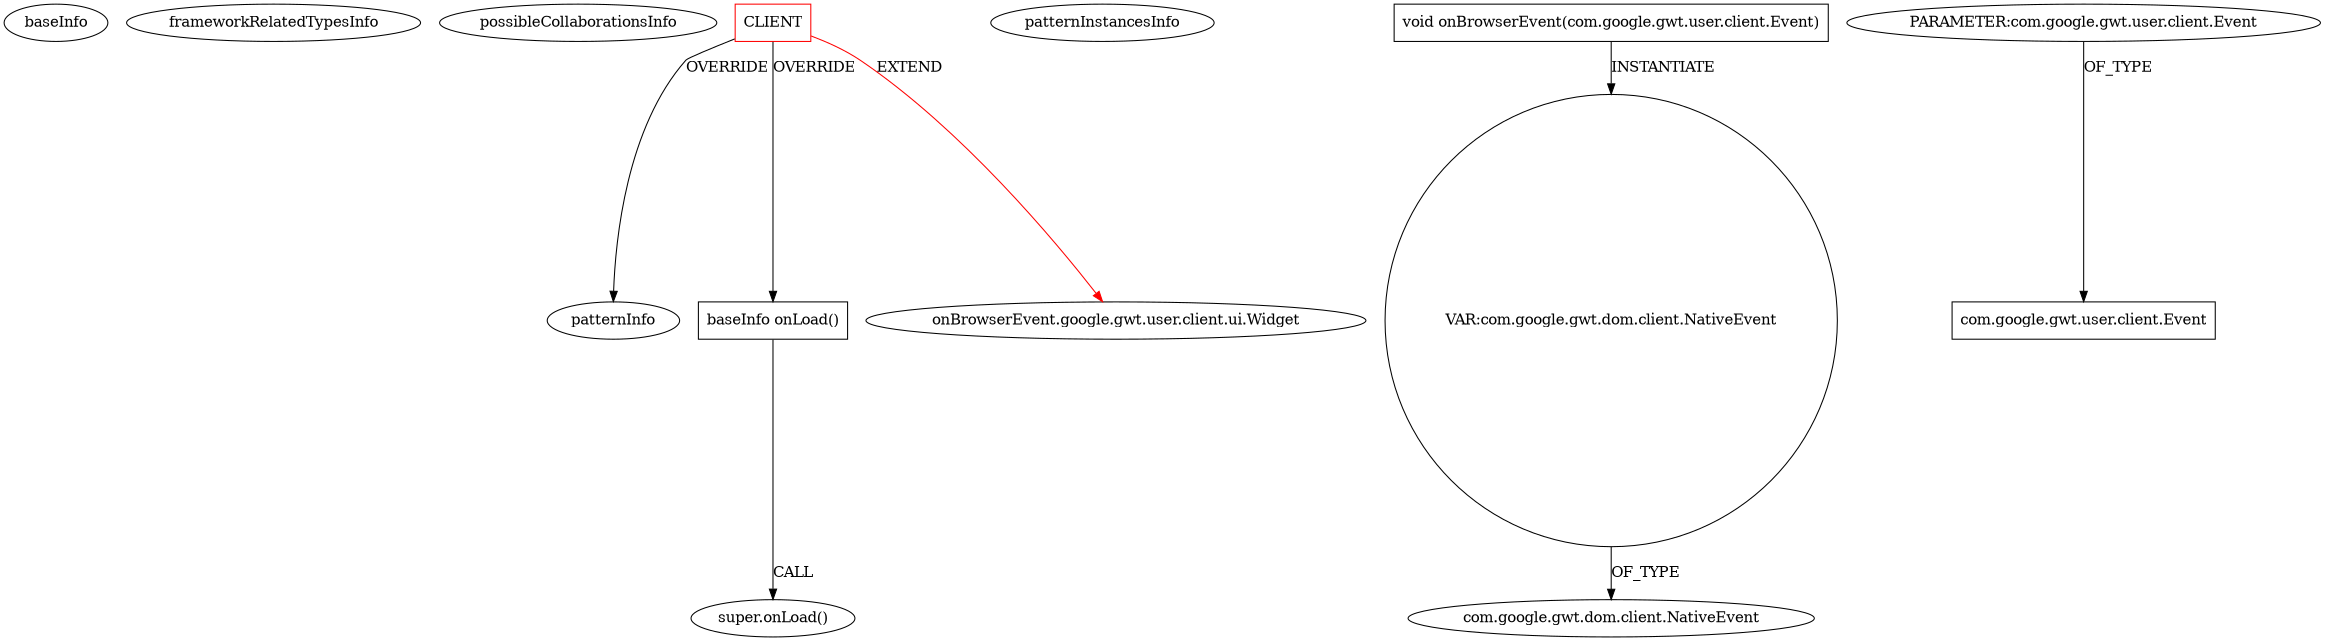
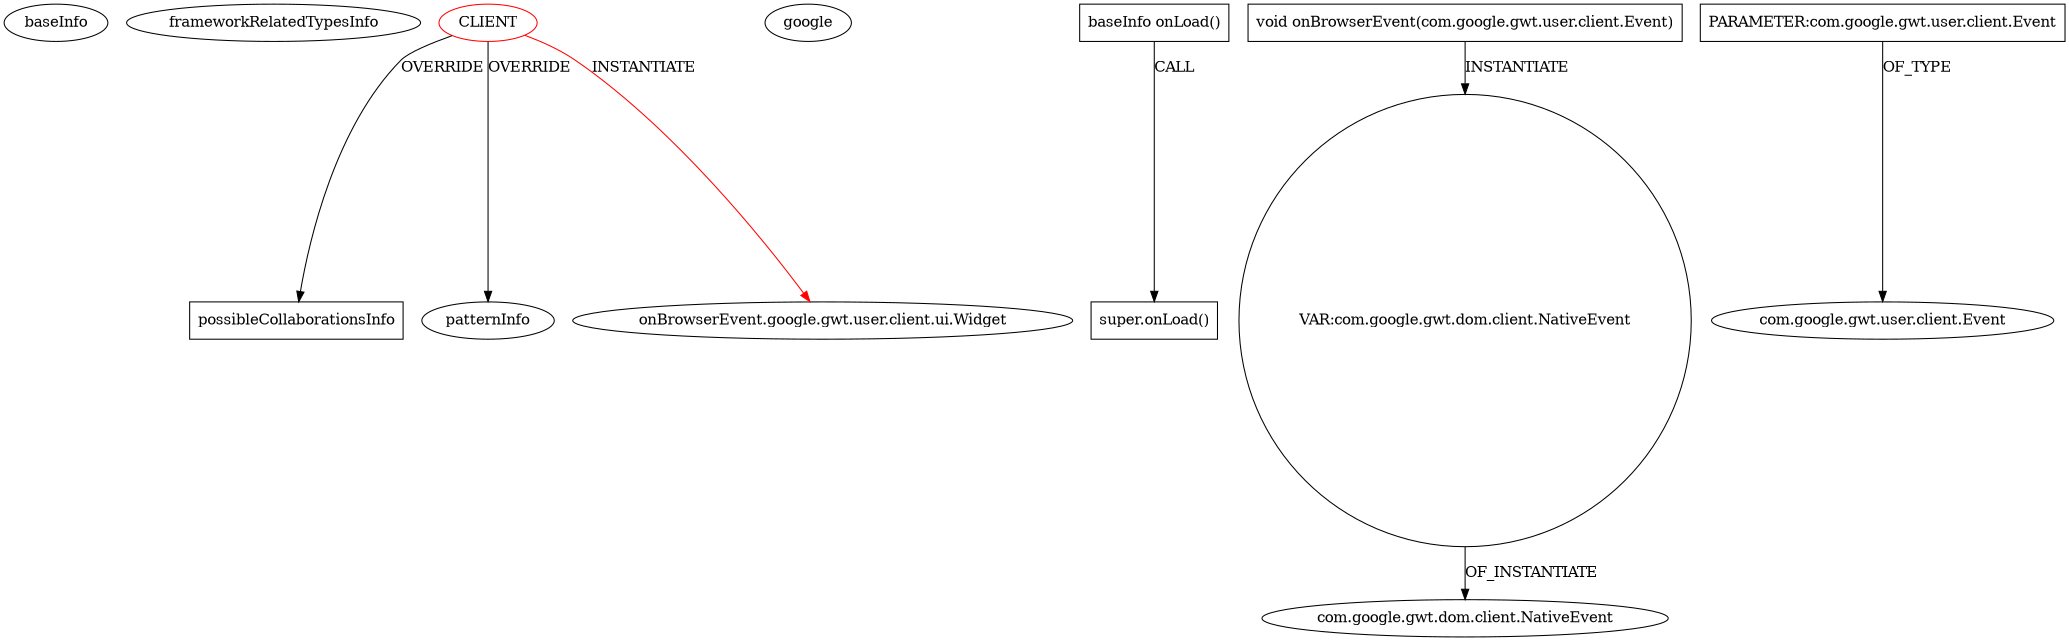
(578, 23) -> (296, 321)
(773, 23) -> (488, 23)
(1102, 23) -> (808, 23)
(2084, 23) -> (1883, 23)
(910, 68) -> (643, 68)
(773, 166) -> (346, 142)
(2084, 321) -> (1883, 321)
(1646, 573) -> (1531, 573)
(773, 618) -> (1154, 321)
